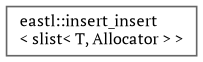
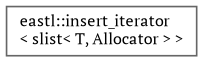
(102, 31) -> (102, 31)
